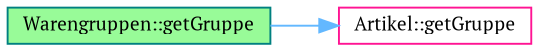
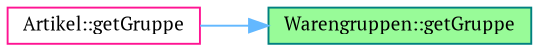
(295, 26) -> (224, 26)
